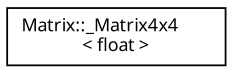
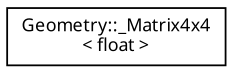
(116, 37) -> (116, 37)
